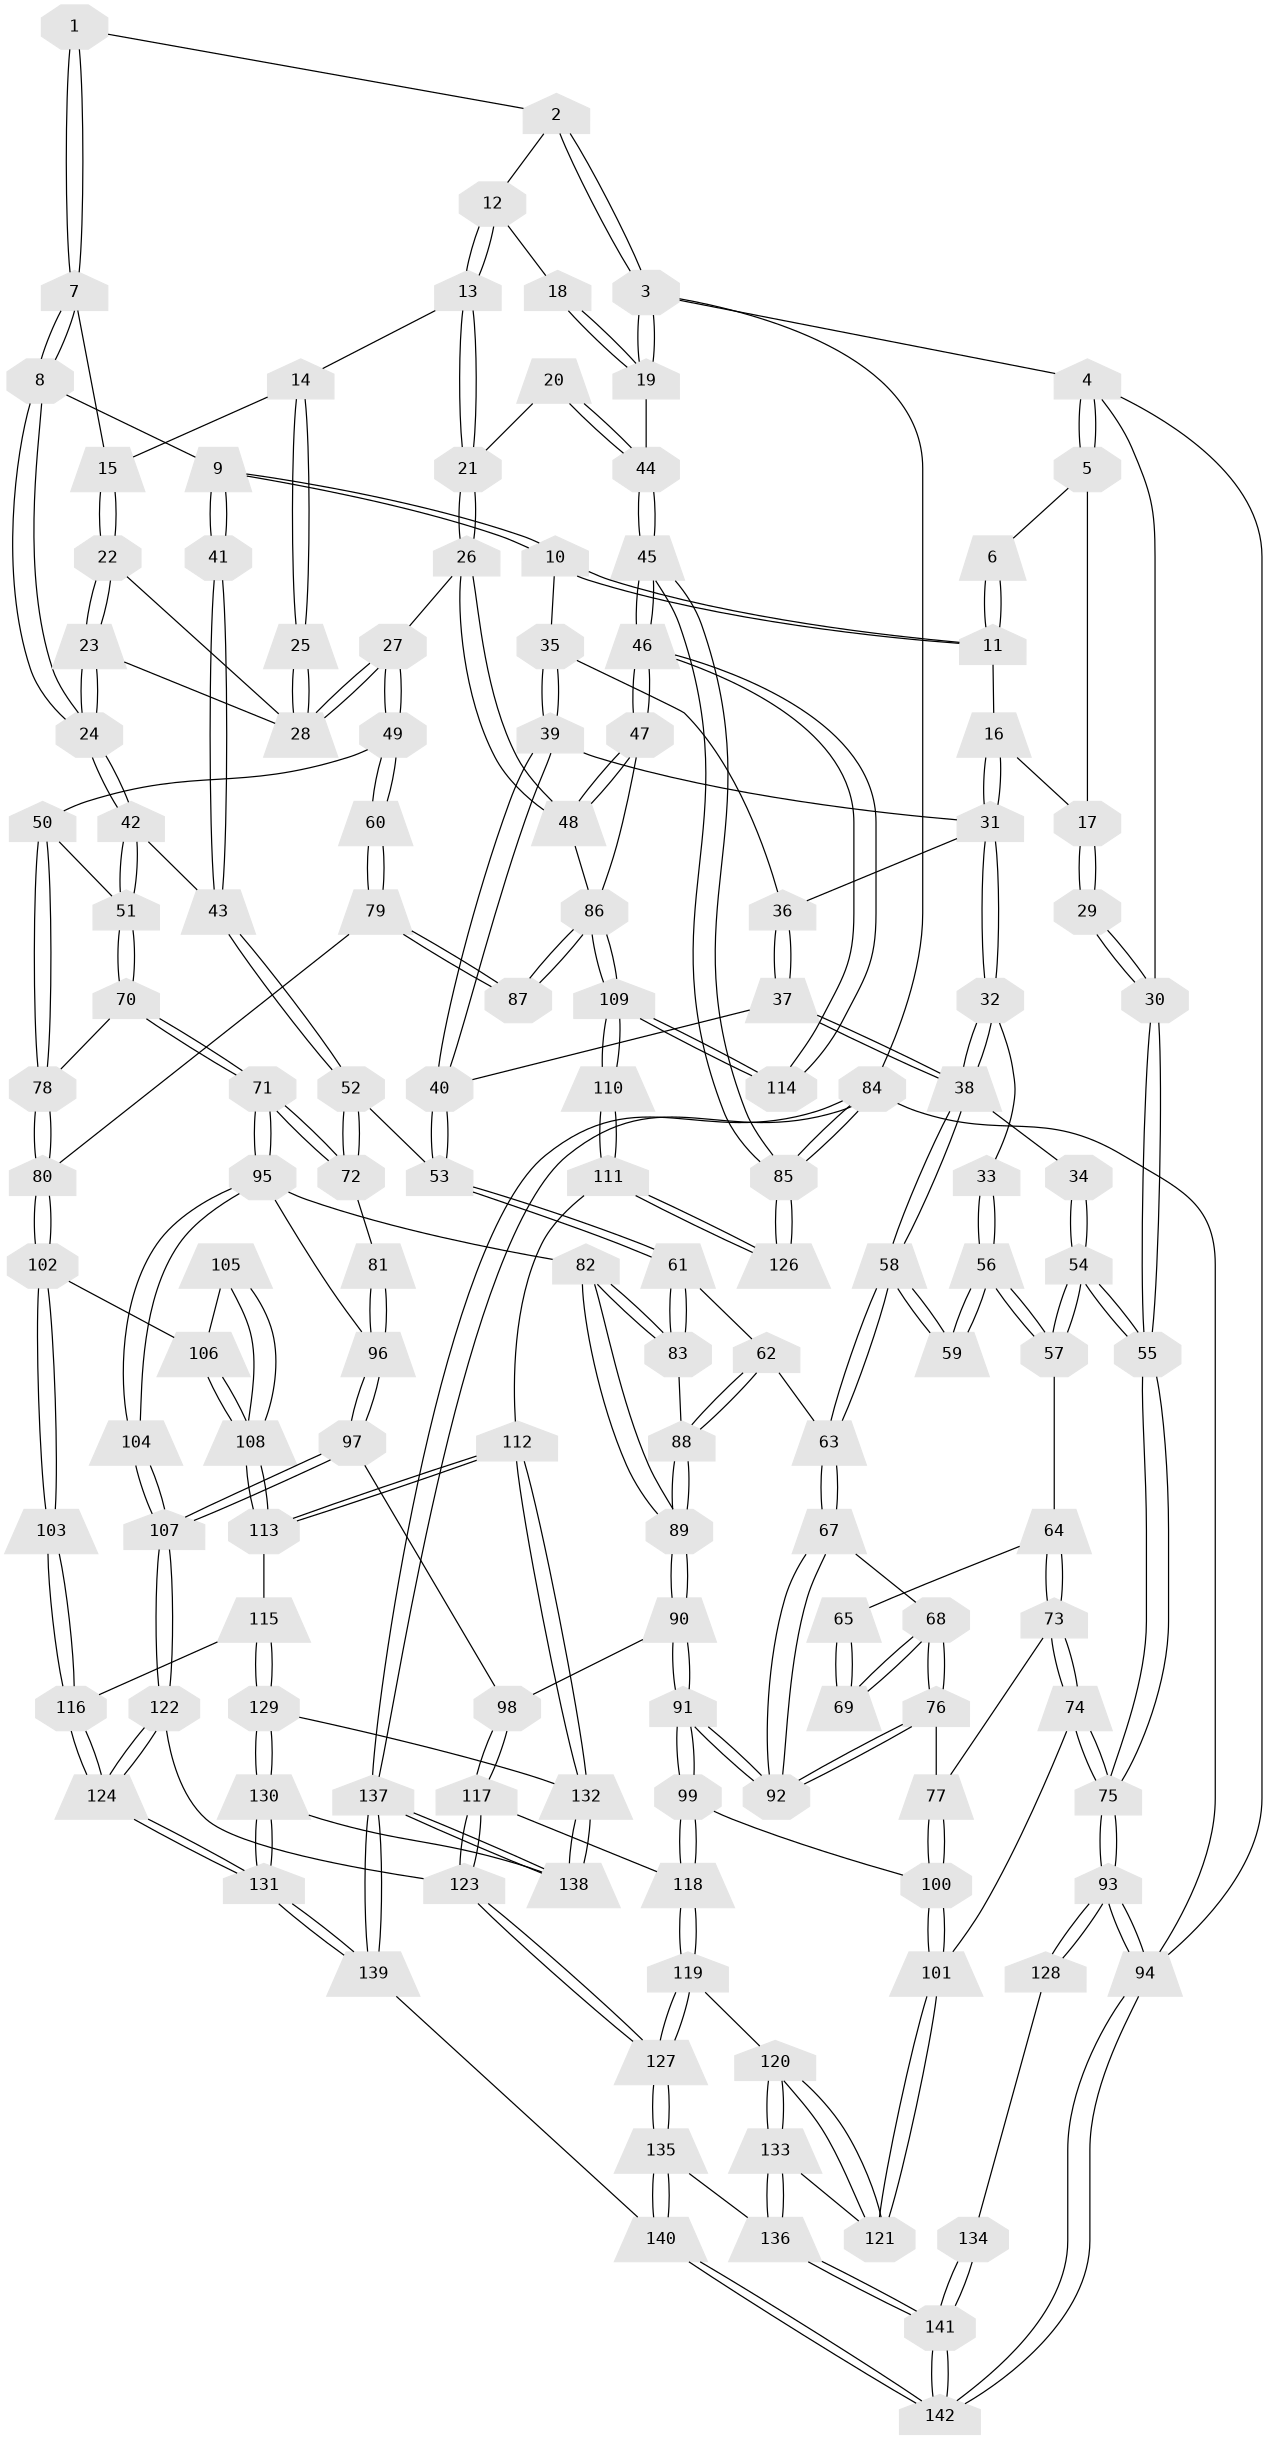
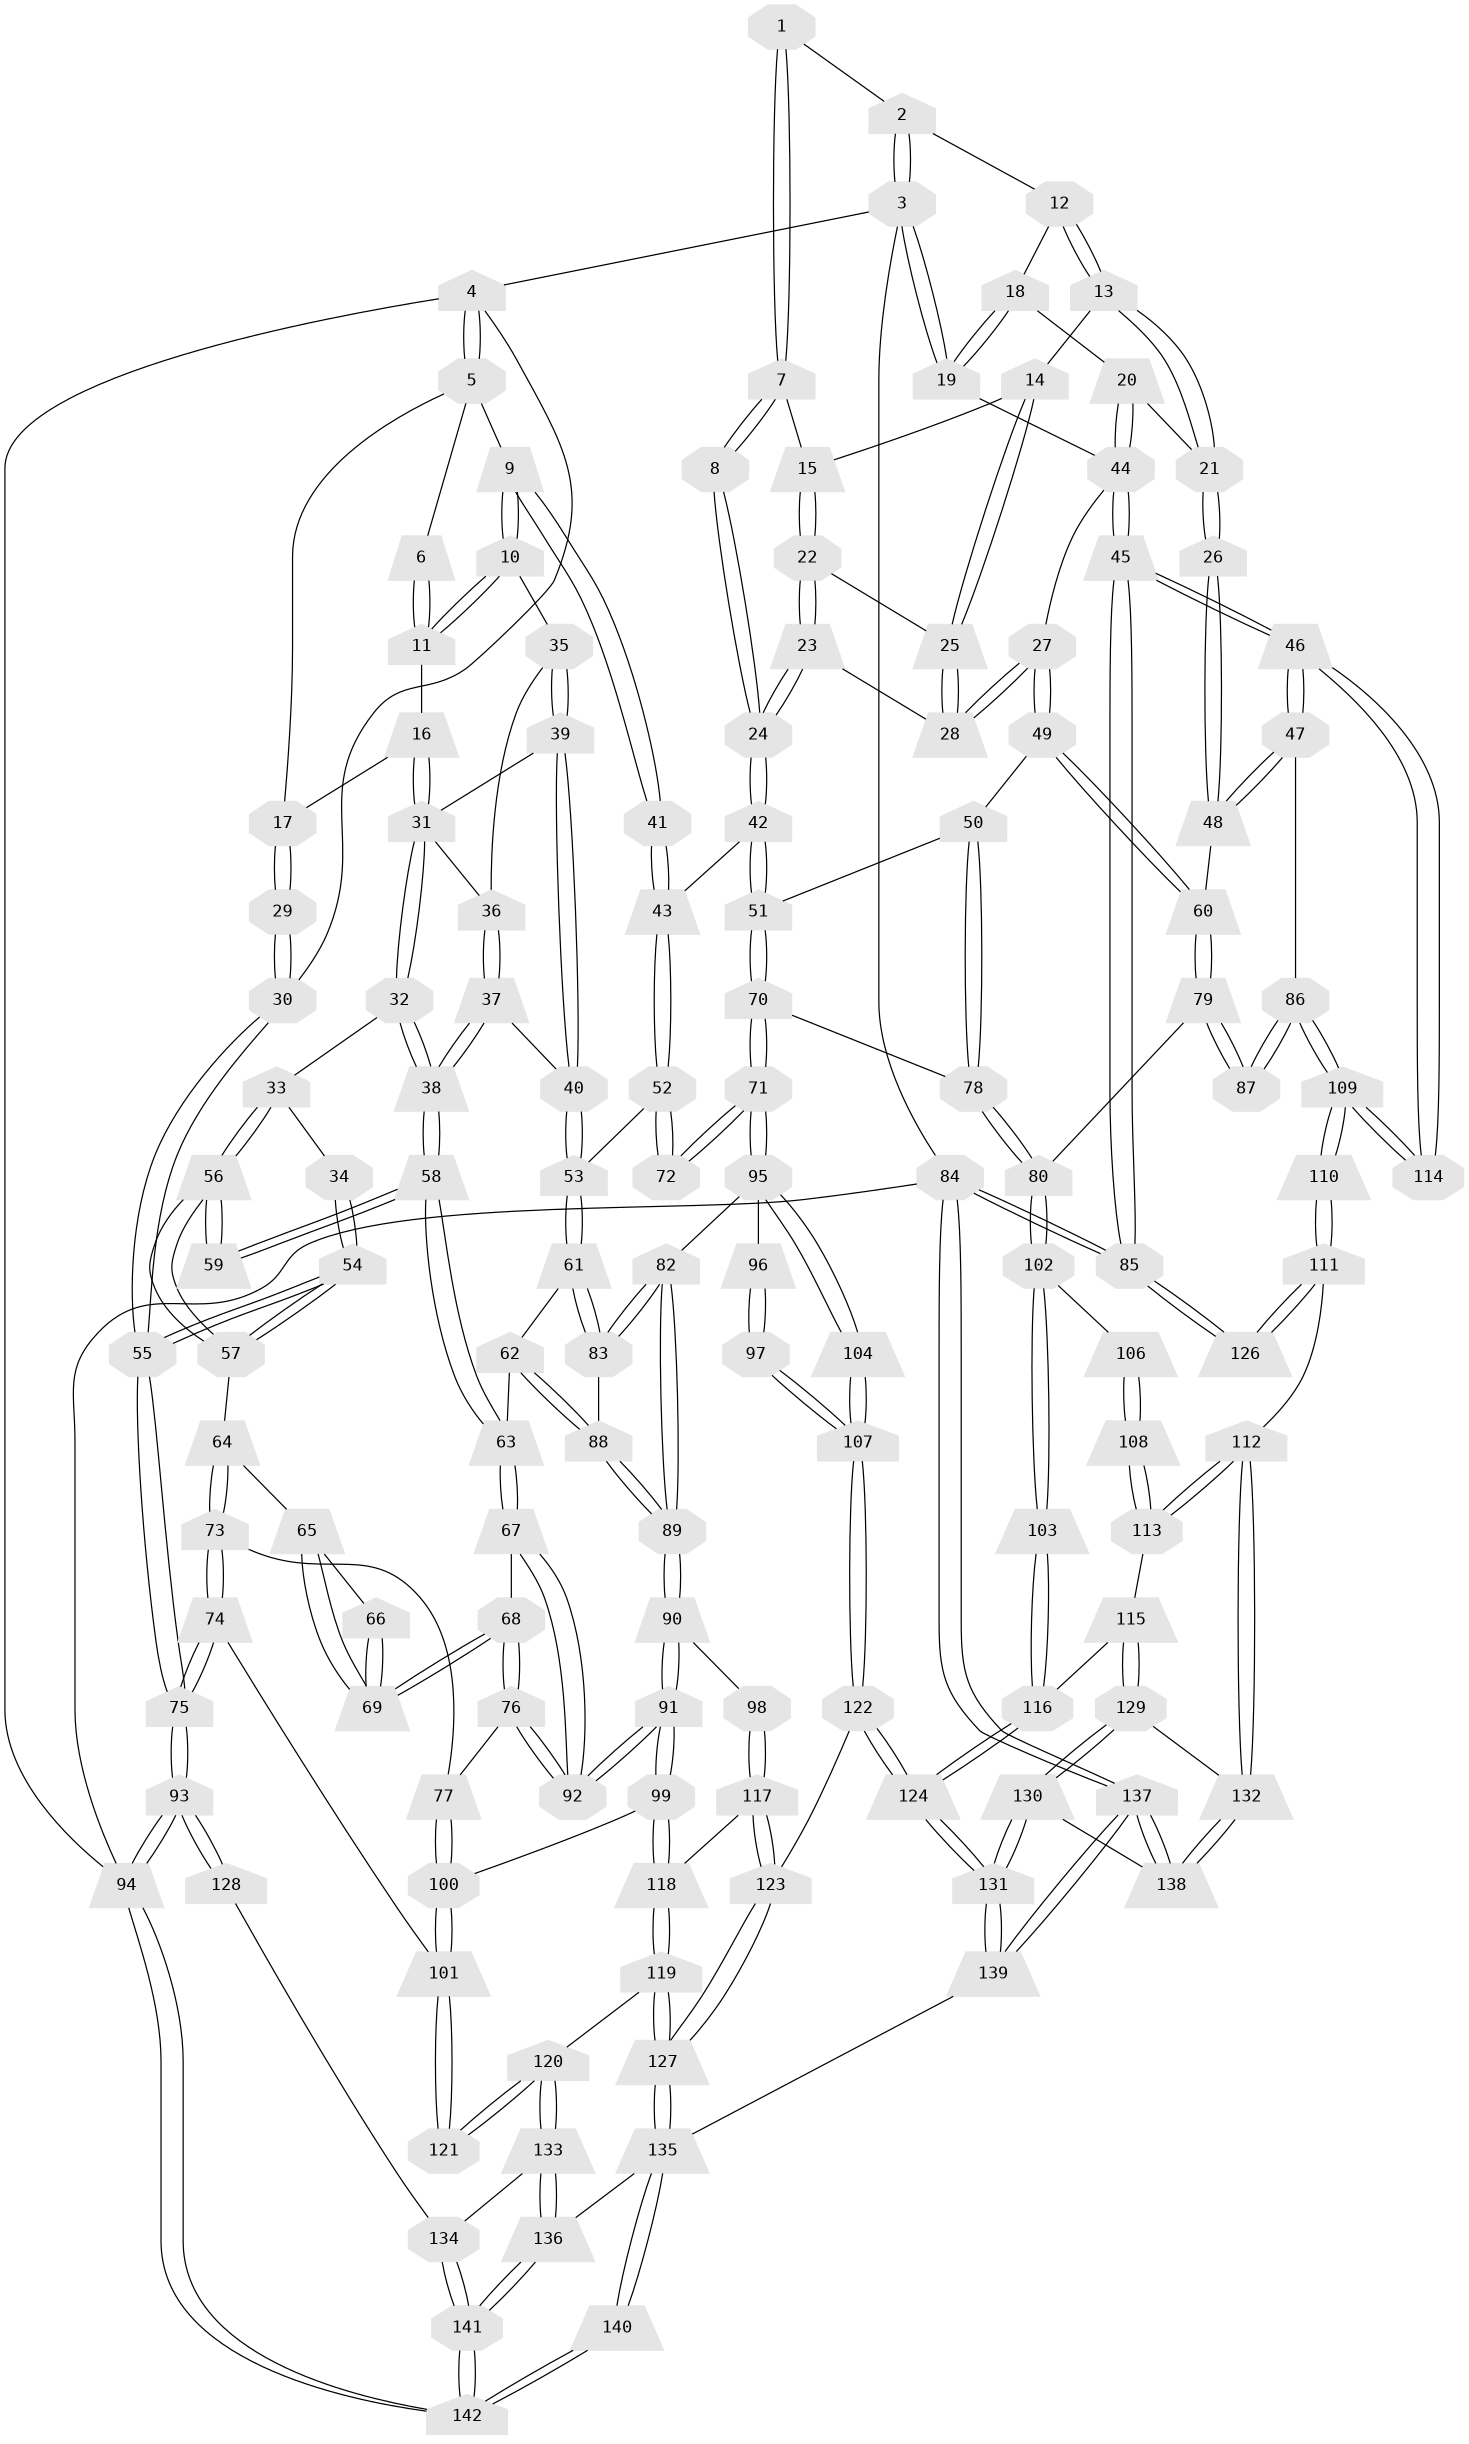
none -> (1064, 331)
(131, 426) -> (491, 425)
(431, 601) -> (1066, 553)
(203, 645) -> (869, 597)
(582, 868) -> (1208, 868)
(1025, 1136) -> (307, 1132)
(226, 1266) -> none
(378, 1266) -> none
(430, 1576) -> none
none -> (376, 1620)
(517, 2107) -> (823, 2065)
(830, 2197) -> (494, 2197)
